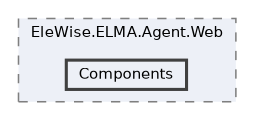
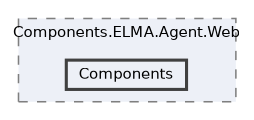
(127, 33) -> (127, 33)
